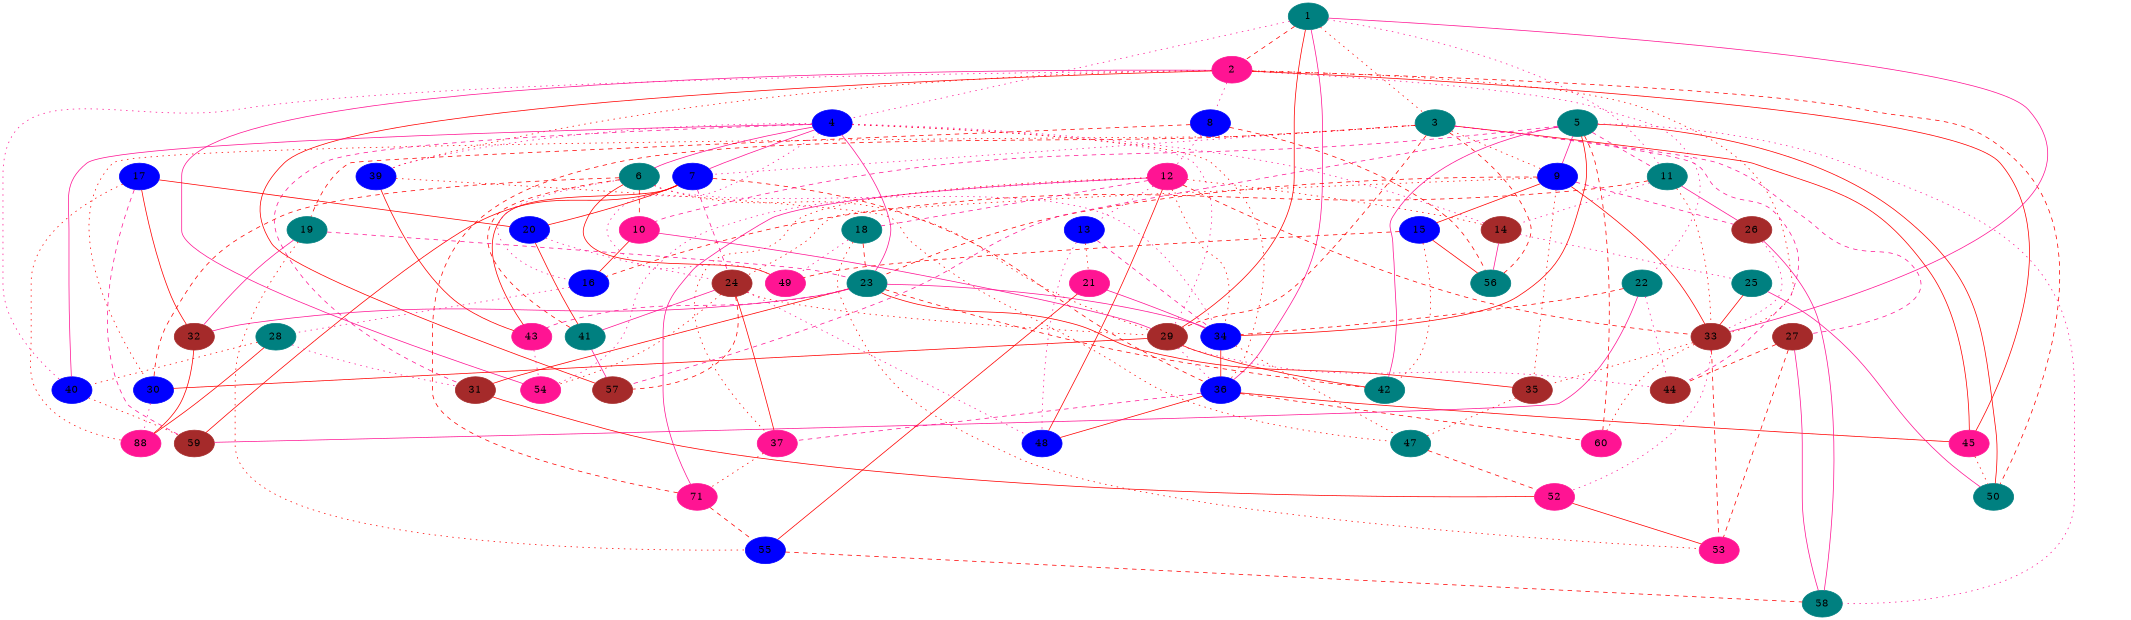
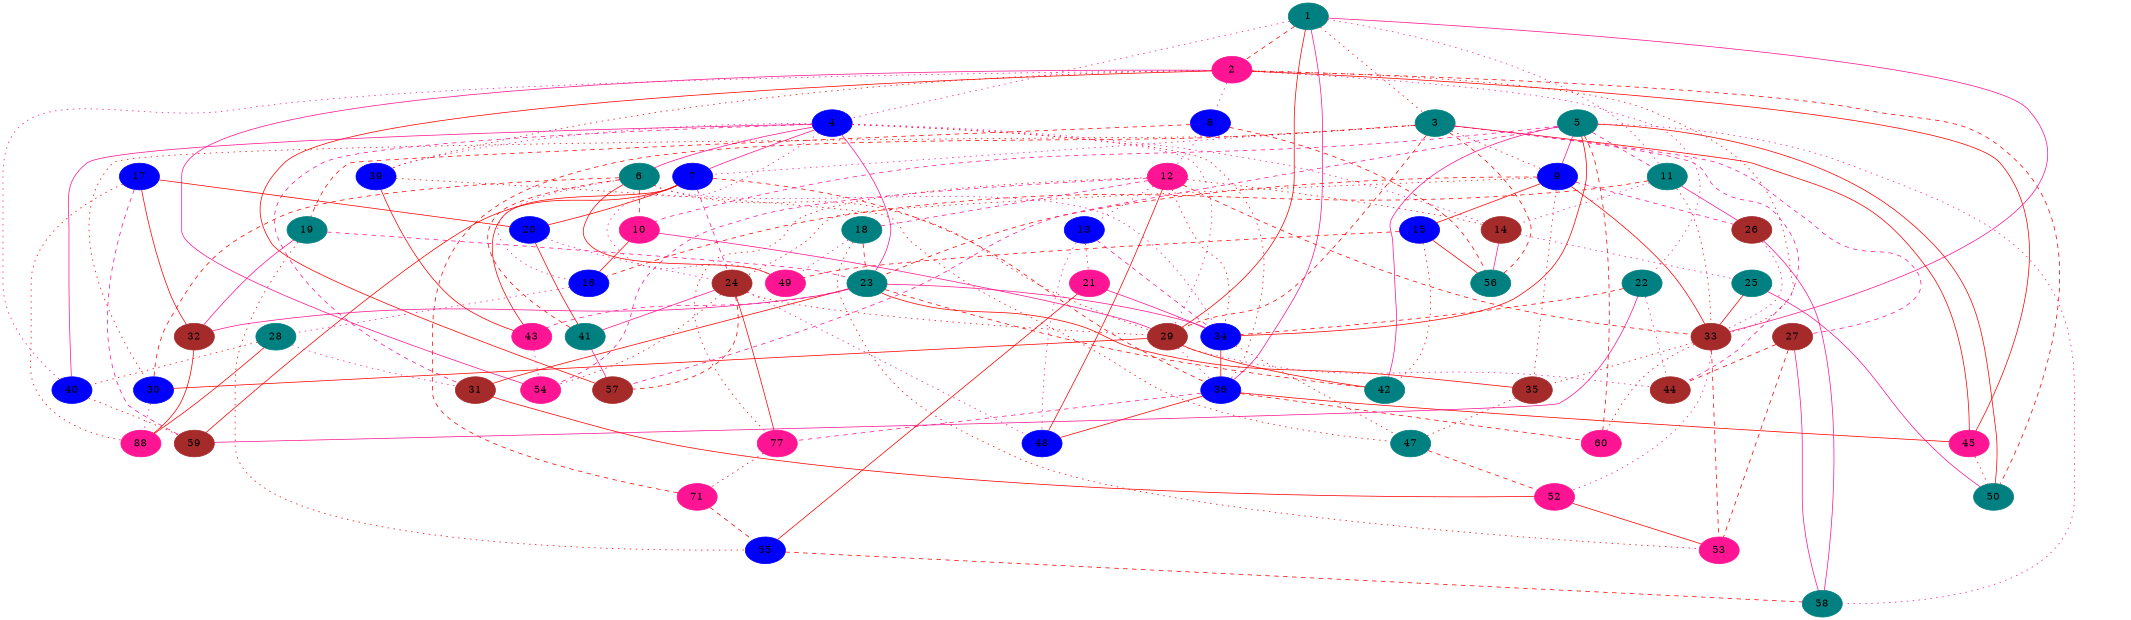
(766, 214) -> (782, 210)
(766, 221) -> none
(777, 444) -> (777, 444)
